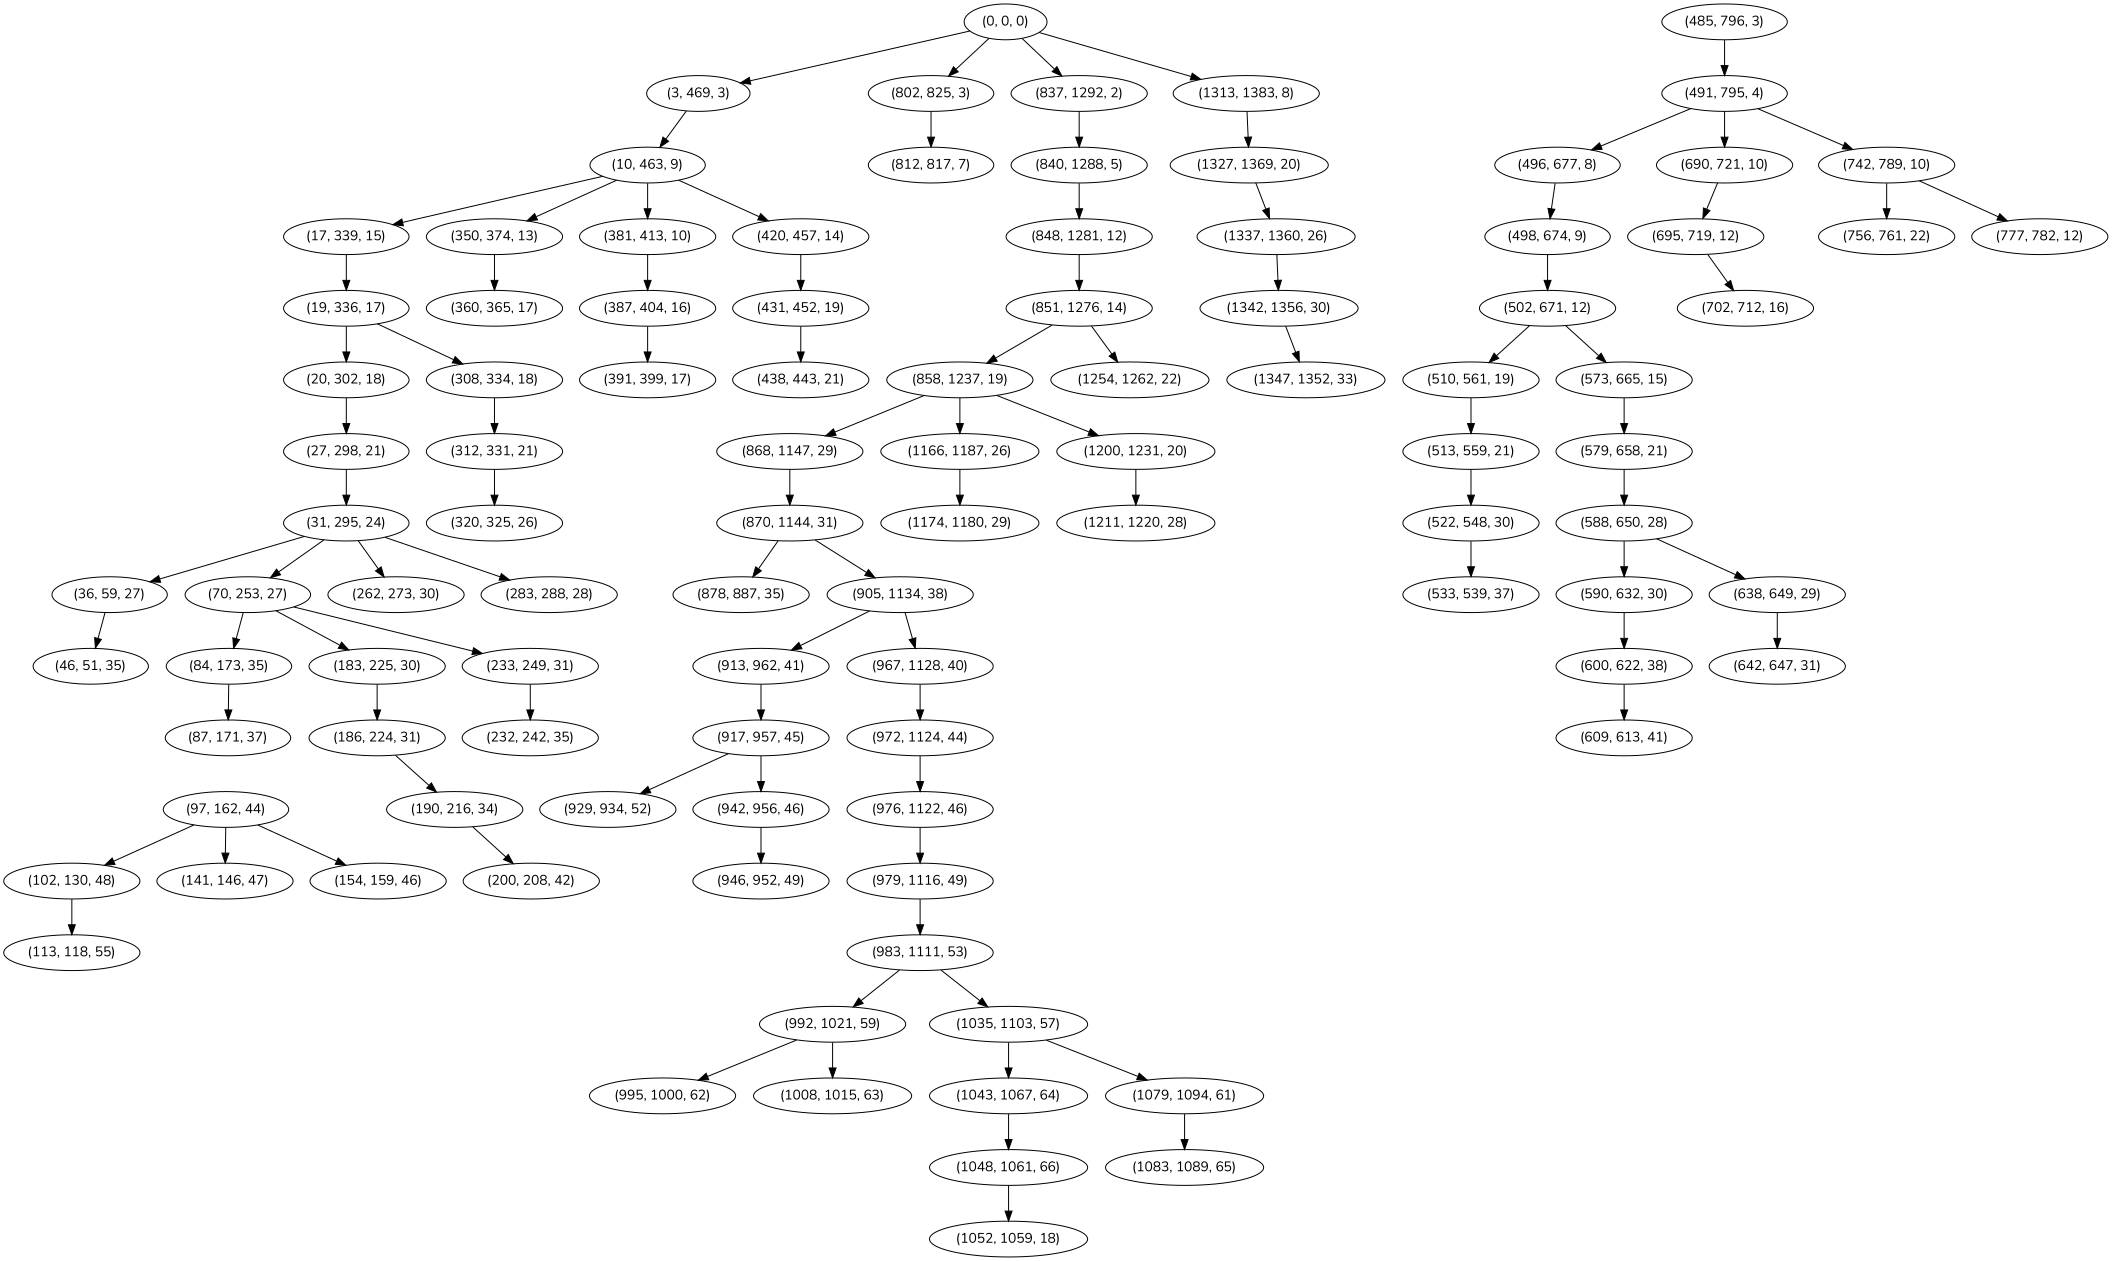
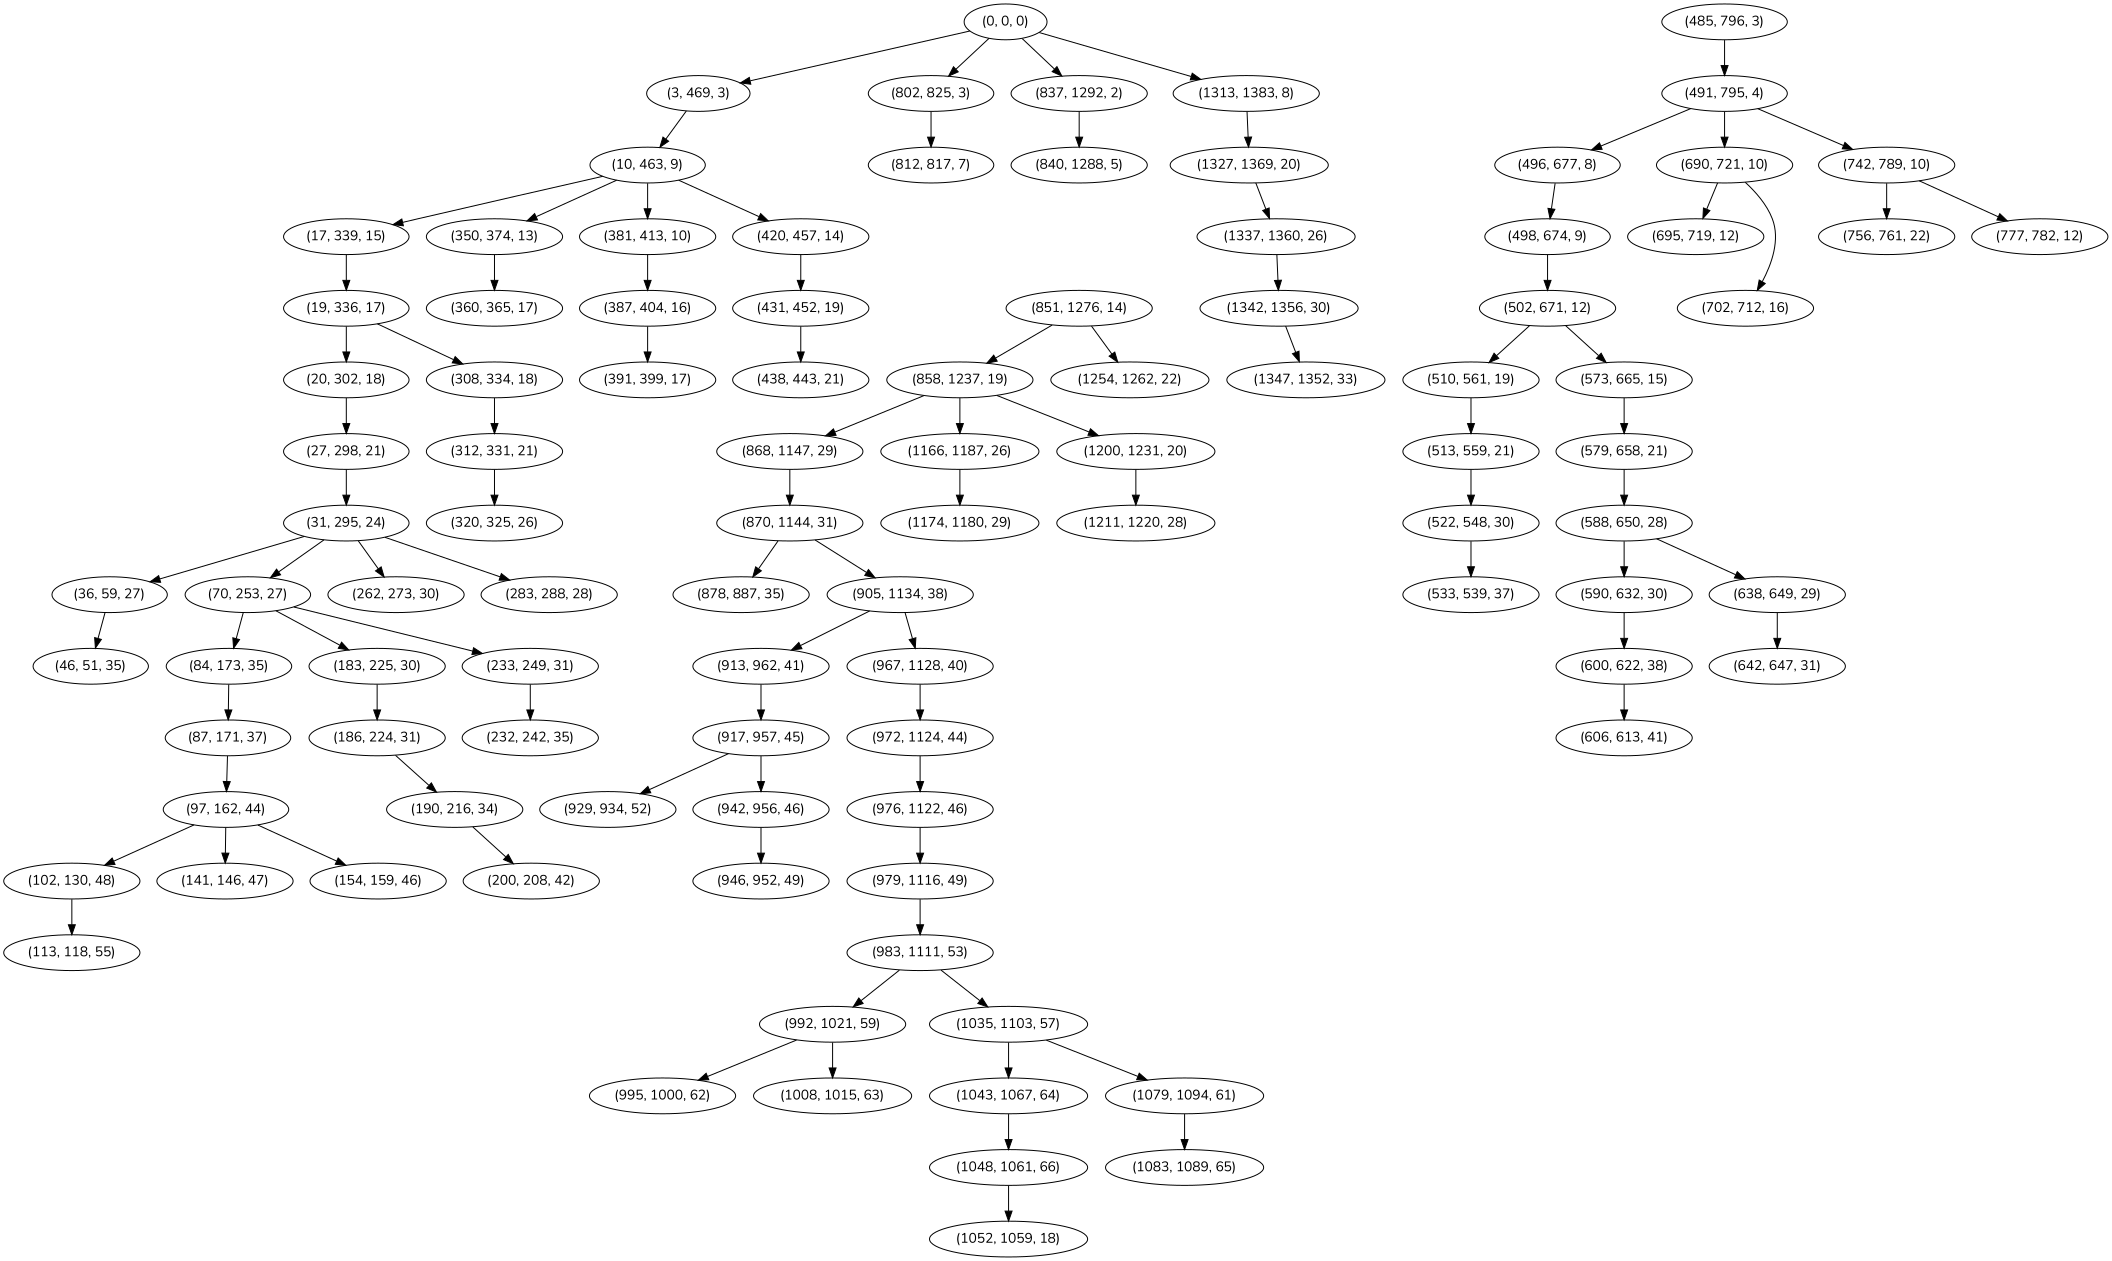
(1079, 237) -> none
(1718, 268) -> (1775, 228)
(1624, 738) -> (1624, 738)
none -> (227, 769)
